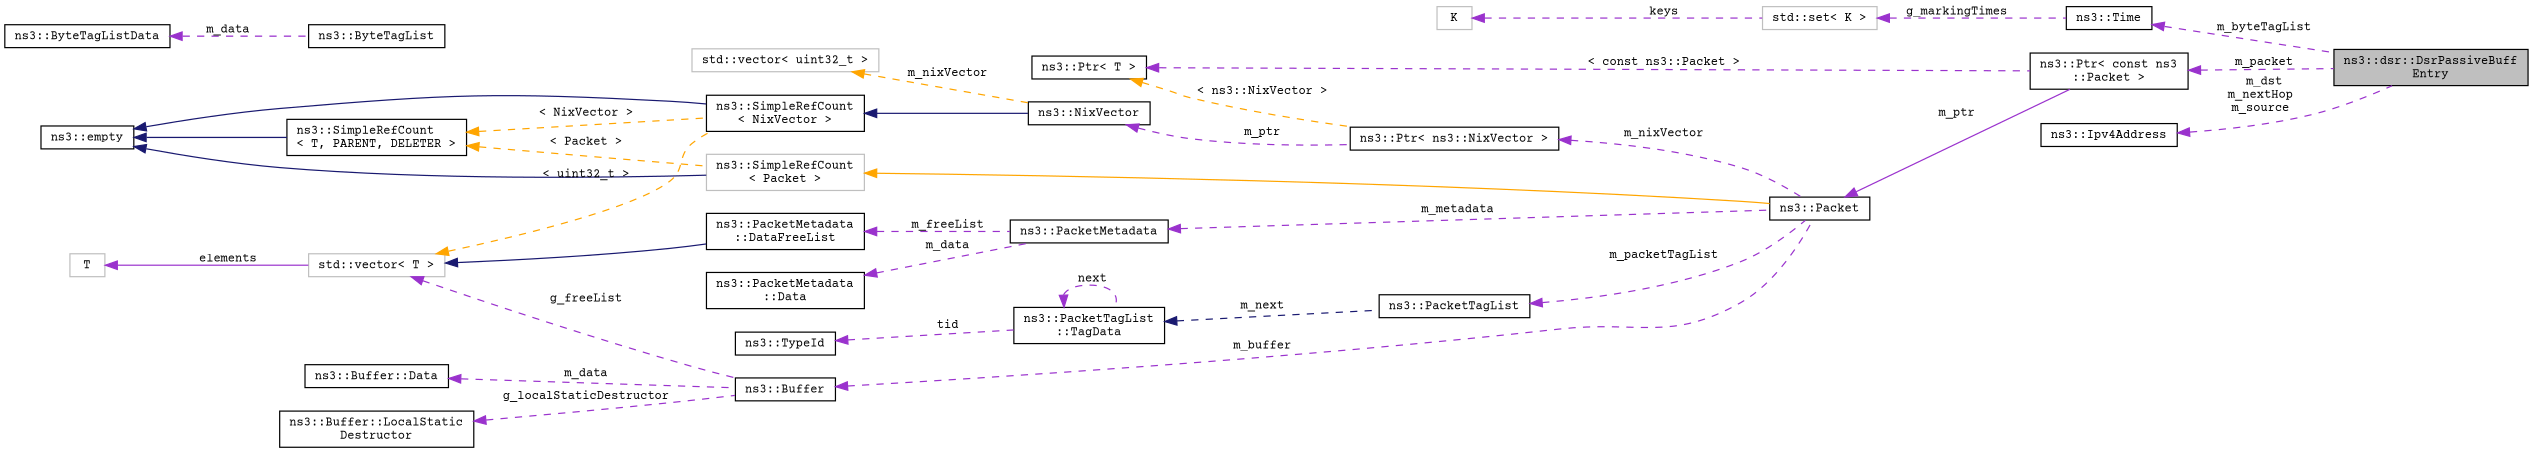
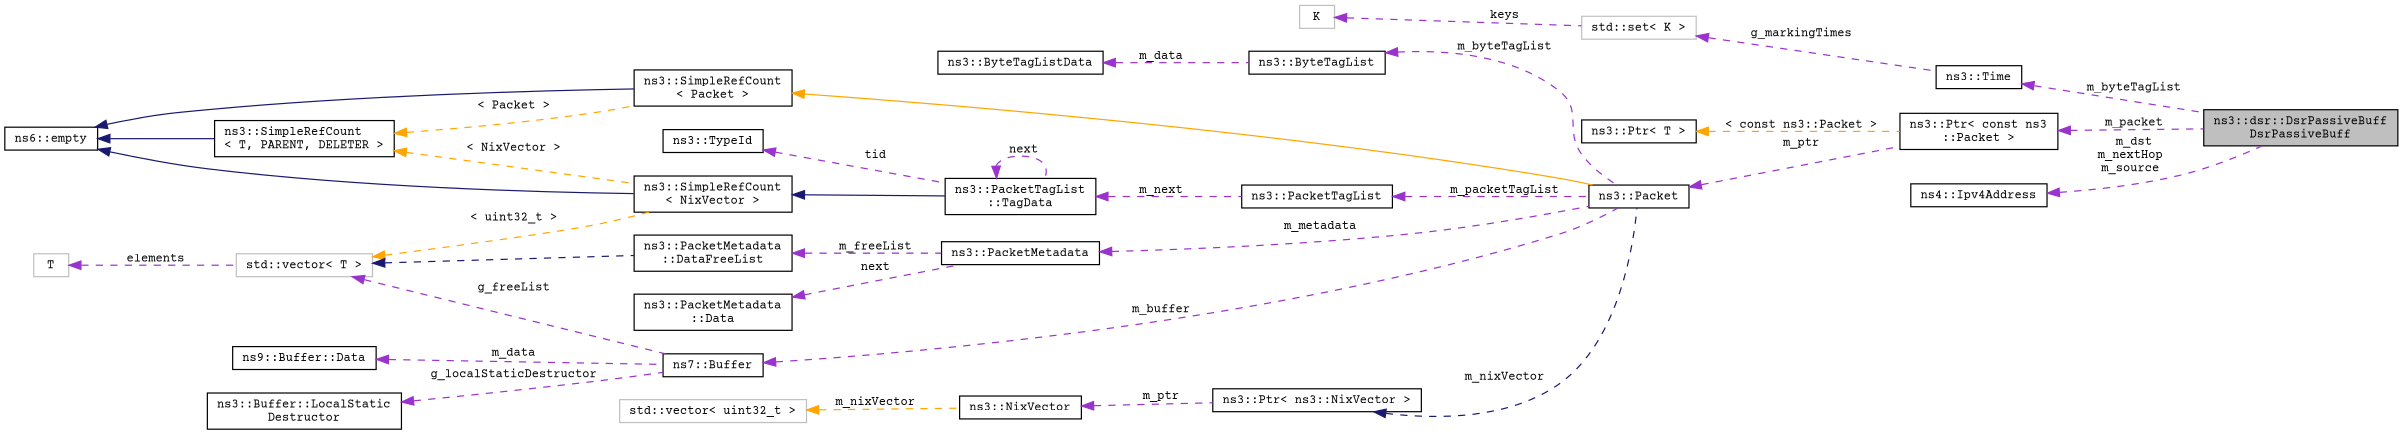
(2431, 68) -> (2301, 128)
(1595, 69) -> (1804, 131)
none -> (1537, 77)
(1247, 110) -> none
(952, 113) -> (875, 195)
(2109, 135) -> (1979, 195)
(87, 137) -> (51, 139)
(1963, 141) -> (1801, 166)
(1690, 155) -> (1566, 378)
(785, 172) -> (713, 88)
(945, 245) -> (872, 267)
(582, 256) -> (509, 259)
(213, 265) -> (159, 265)
(1278, 316) -> (1175, 197)
(377, 376) -> (304, 358)
(785, 389) -> (713, 365)
